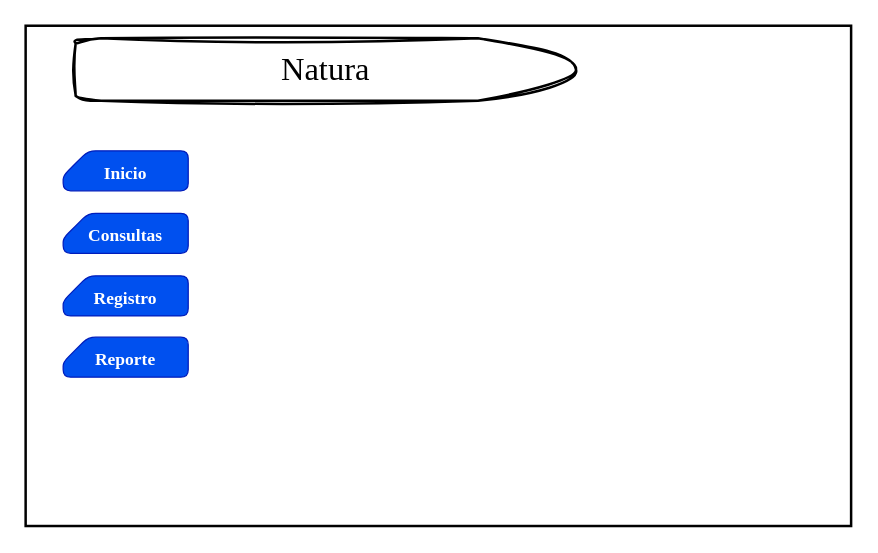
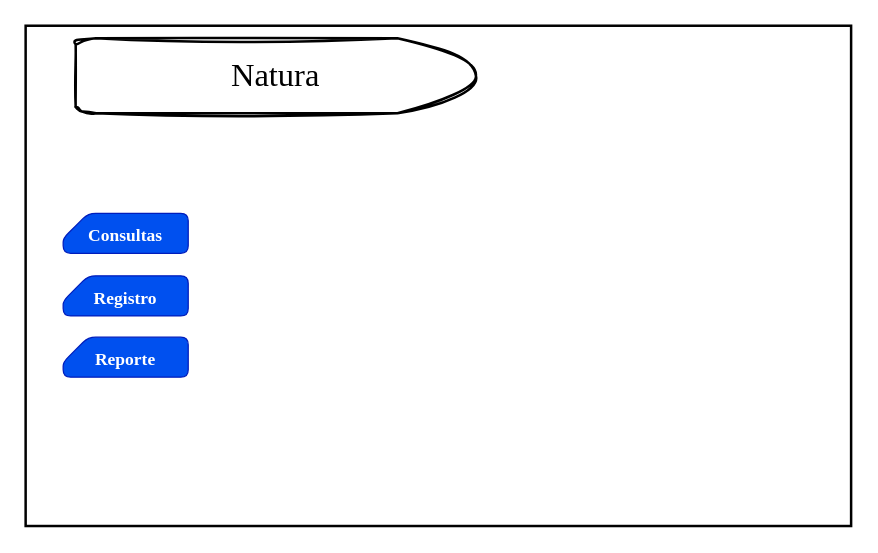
(326, 69) -> (276, 76)
(126, 171) -> none
